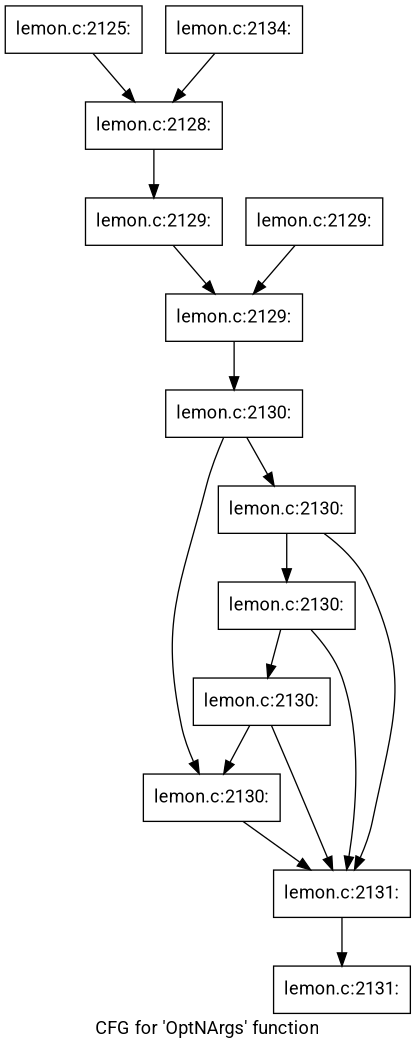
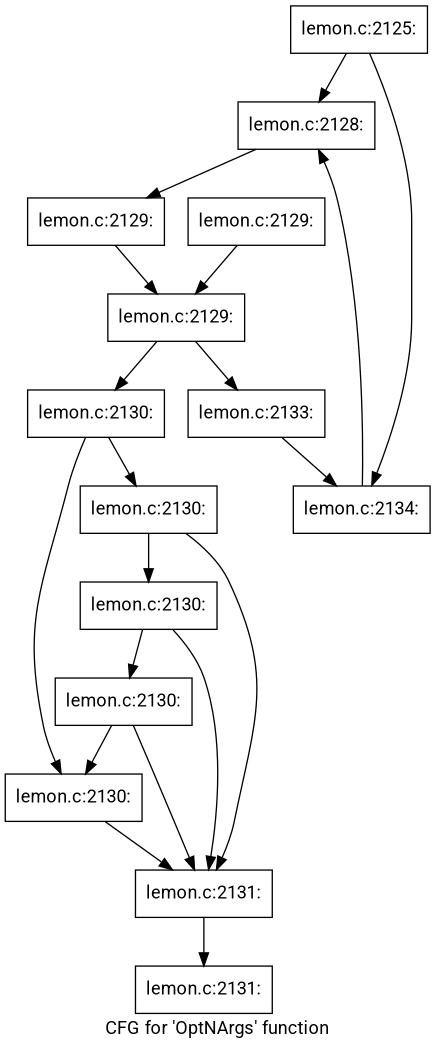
none -> (412, 263)
none -> (256, 414)
